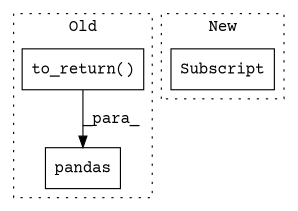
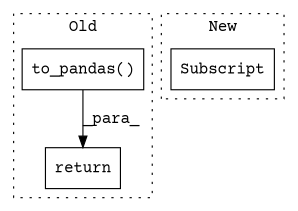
(83, 69) -> (83, 69)
(83, 168) -> (83, 168)
